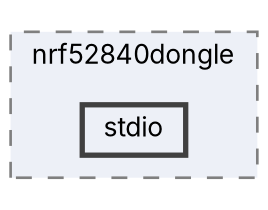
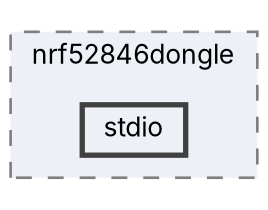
(134, 57) -> (134, 57)
